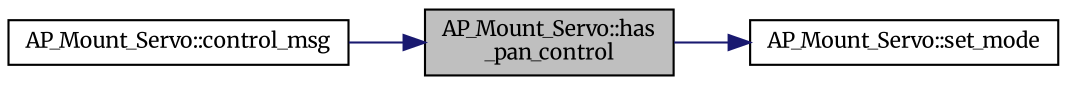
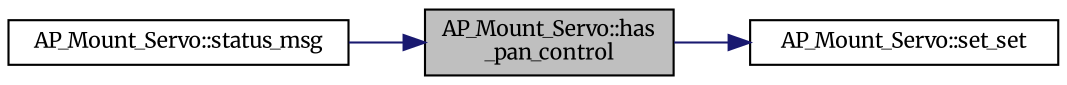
(178, 42) -> (178, 42)
(904, 42) -> (904, 42)
